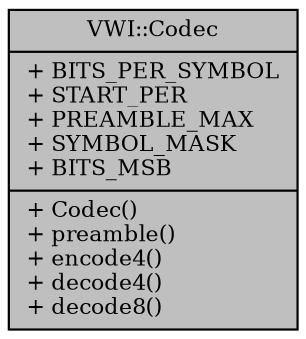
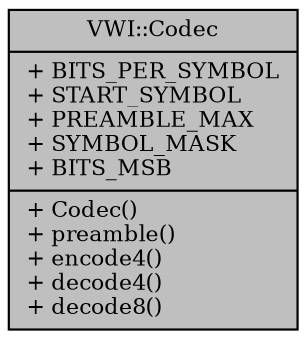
(107, 96) -> (134, 96)
